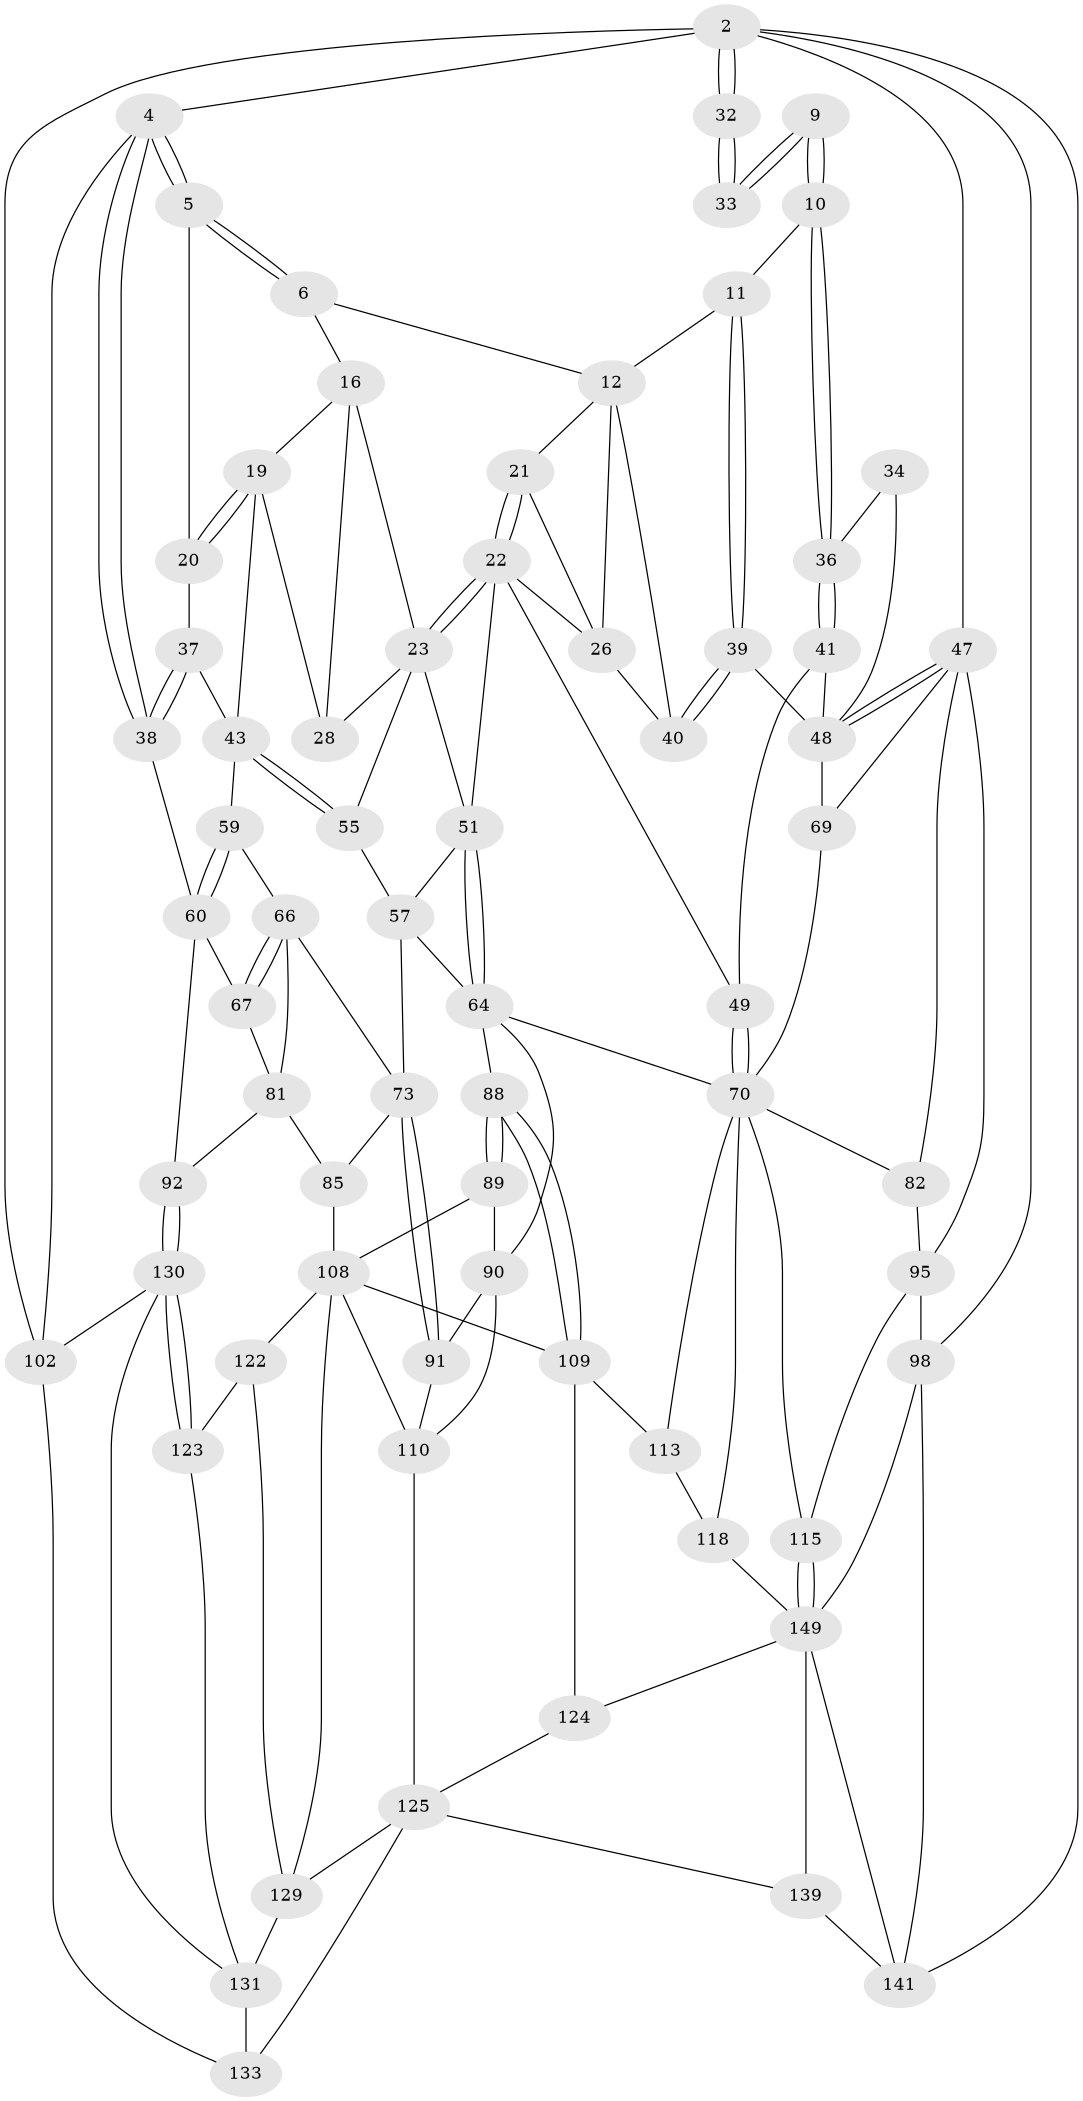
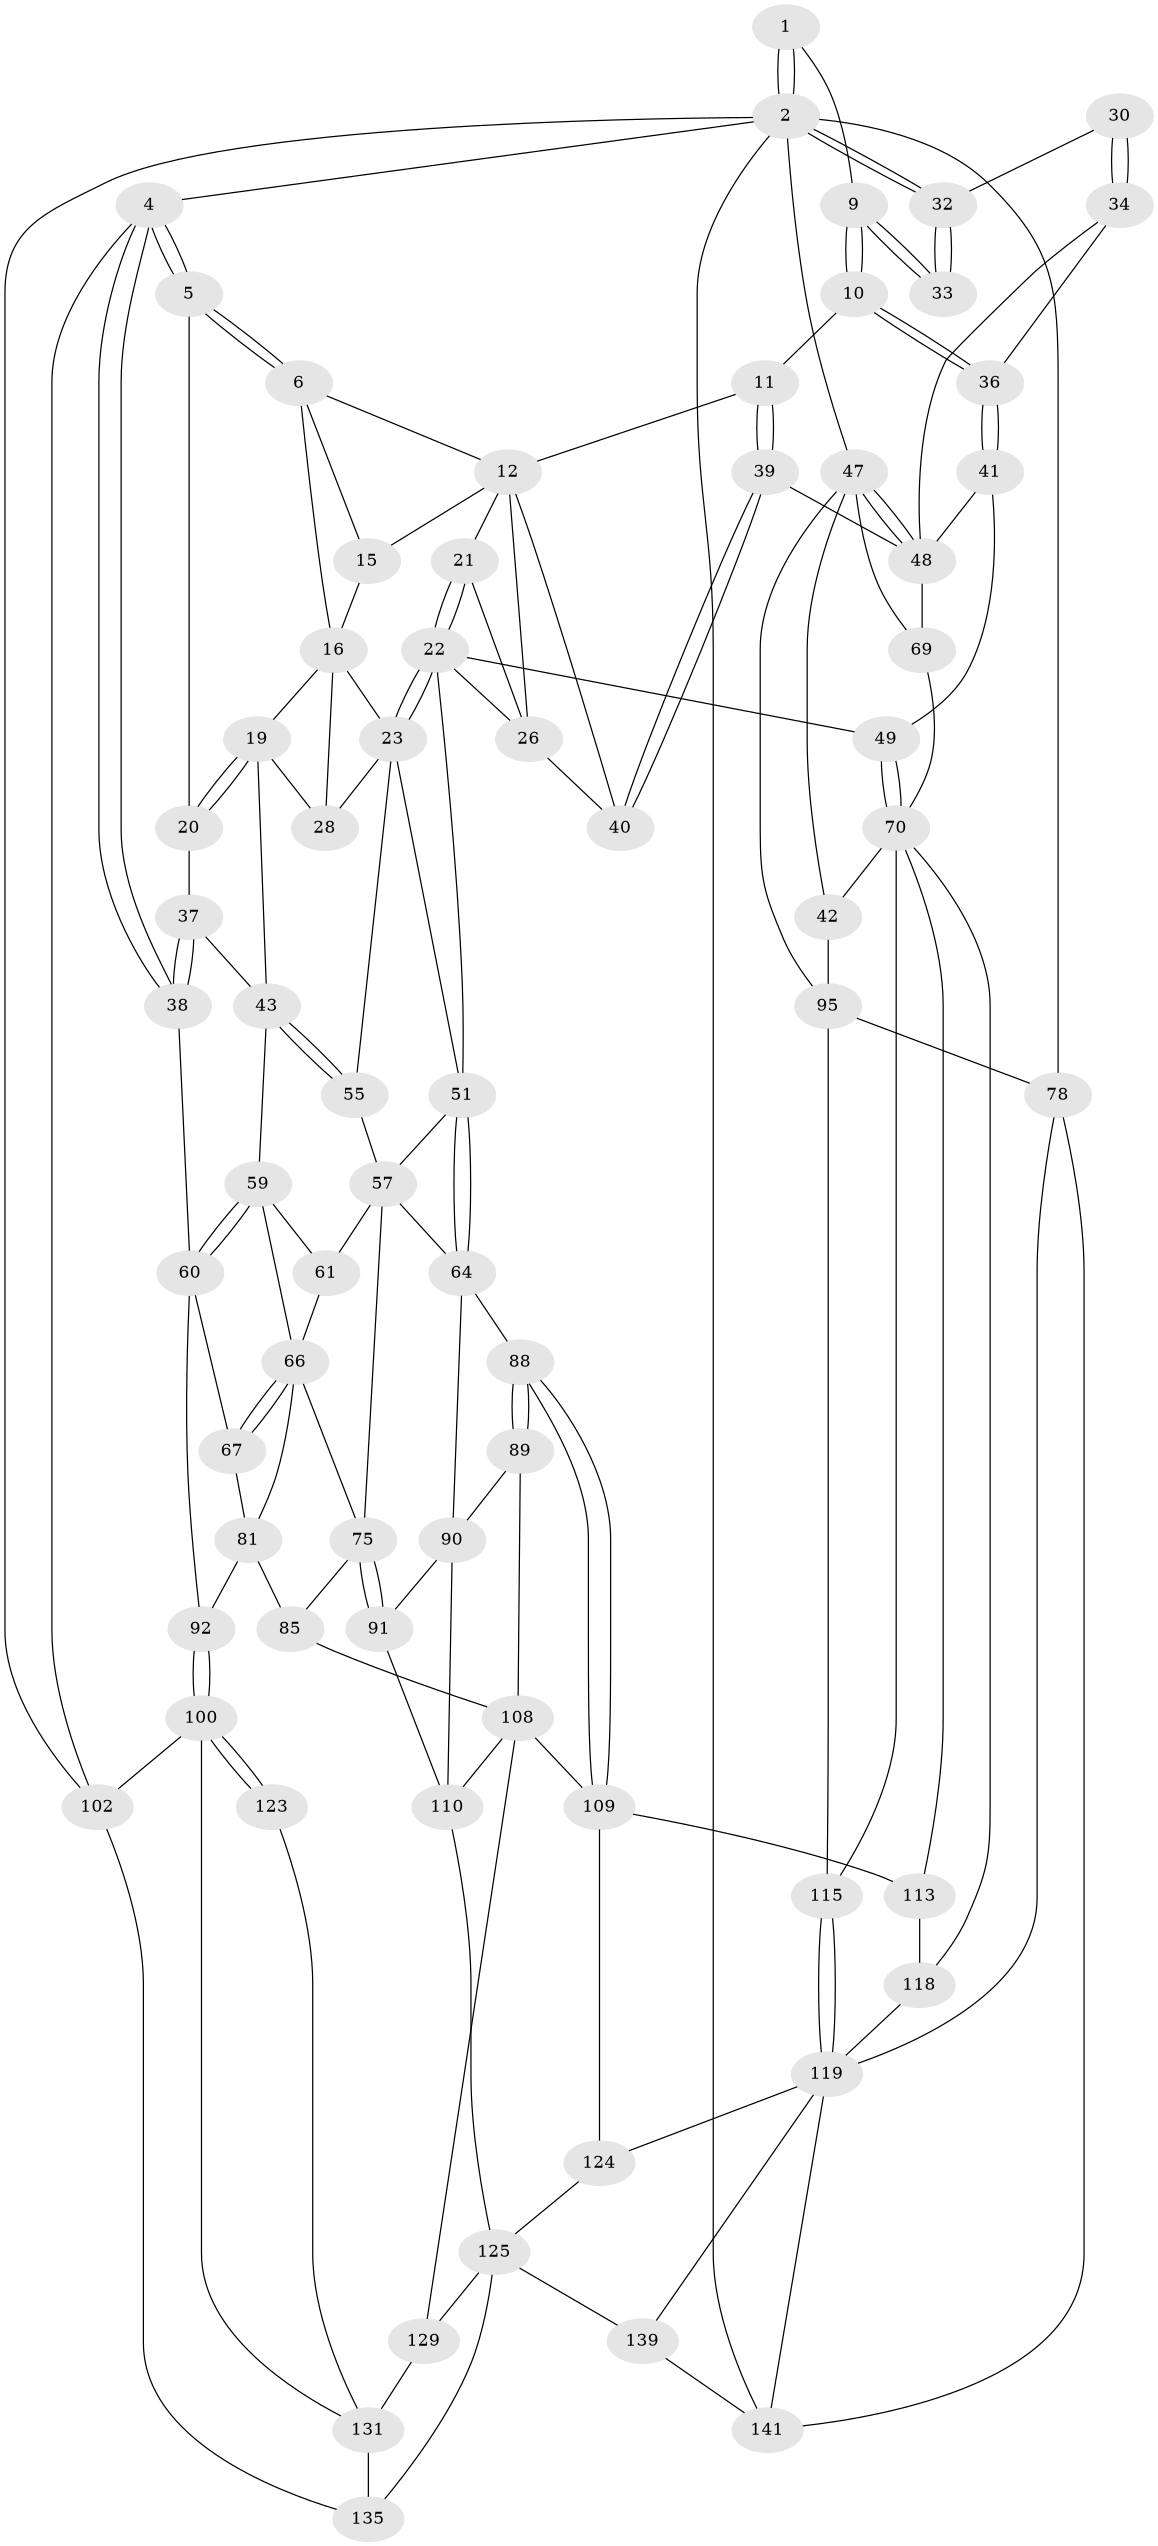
none -> (786, 27)
none -> (1120, 116)
none -> (367, 561)
(610, 1051) -> none
(404, 1095) -> (363, 1540)
(916, 1184) -> (828, 917)
(169, 1273) -> (201, 1718)
none -> (326, 1273)
(251, 1362) -> none
(921, 1362) -> (1058, 1095)
(806, 1629) -> (827, 2074)
(246, 2074) -> (368, 2519)
